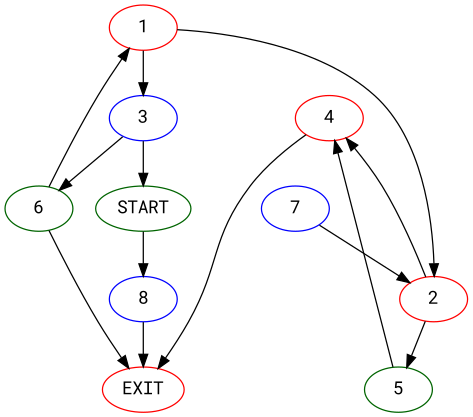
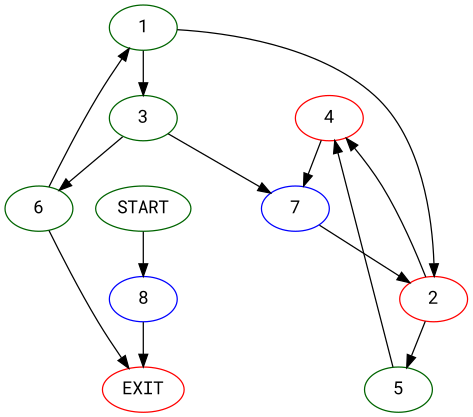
(143, 28) -> (143, 28)
(143, 118) -> (143, 118)
(143, 157) -> (214, 160)
(222, 237) -> (315, 157)
